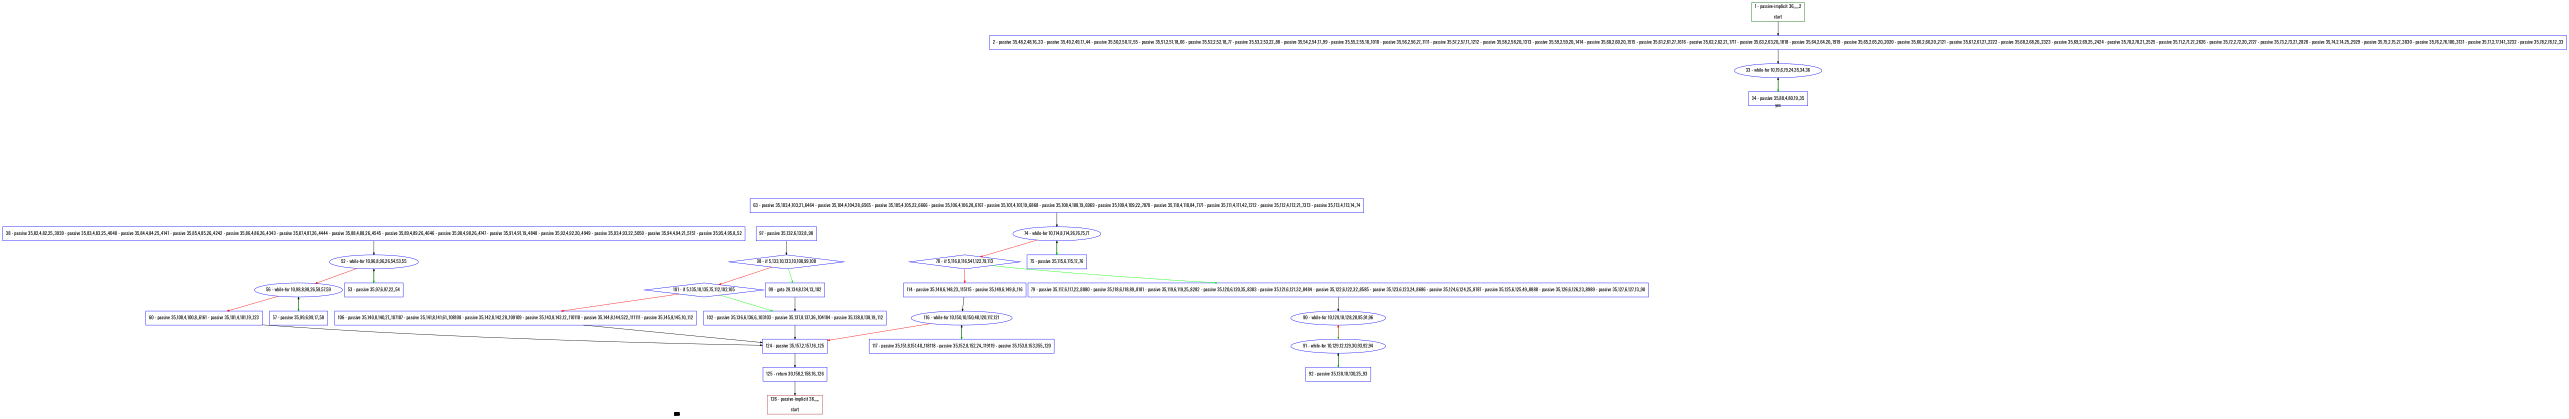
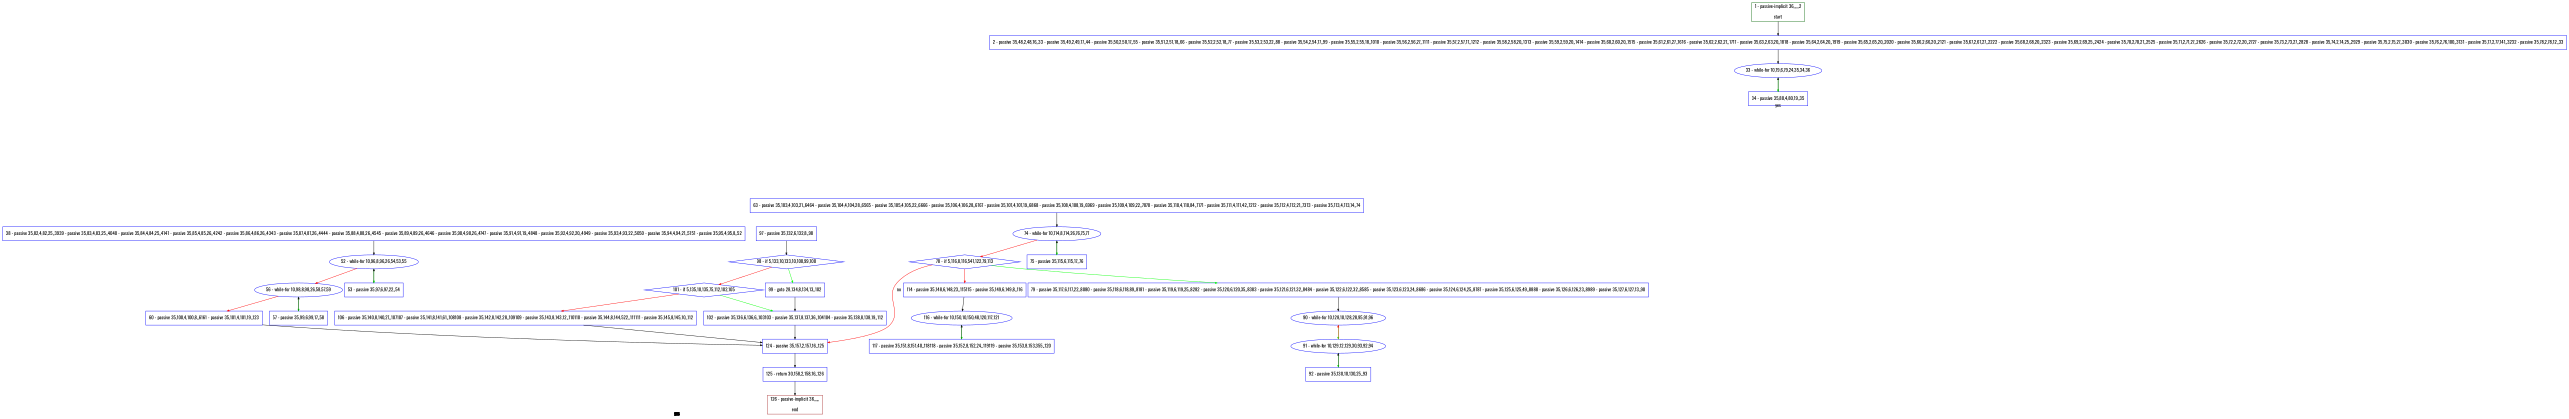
(880, 332) -> (895, 315)
(795, 405) -> (795, 405)
